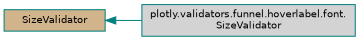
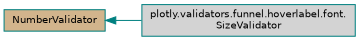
(55, 20) -> (55, 20)
